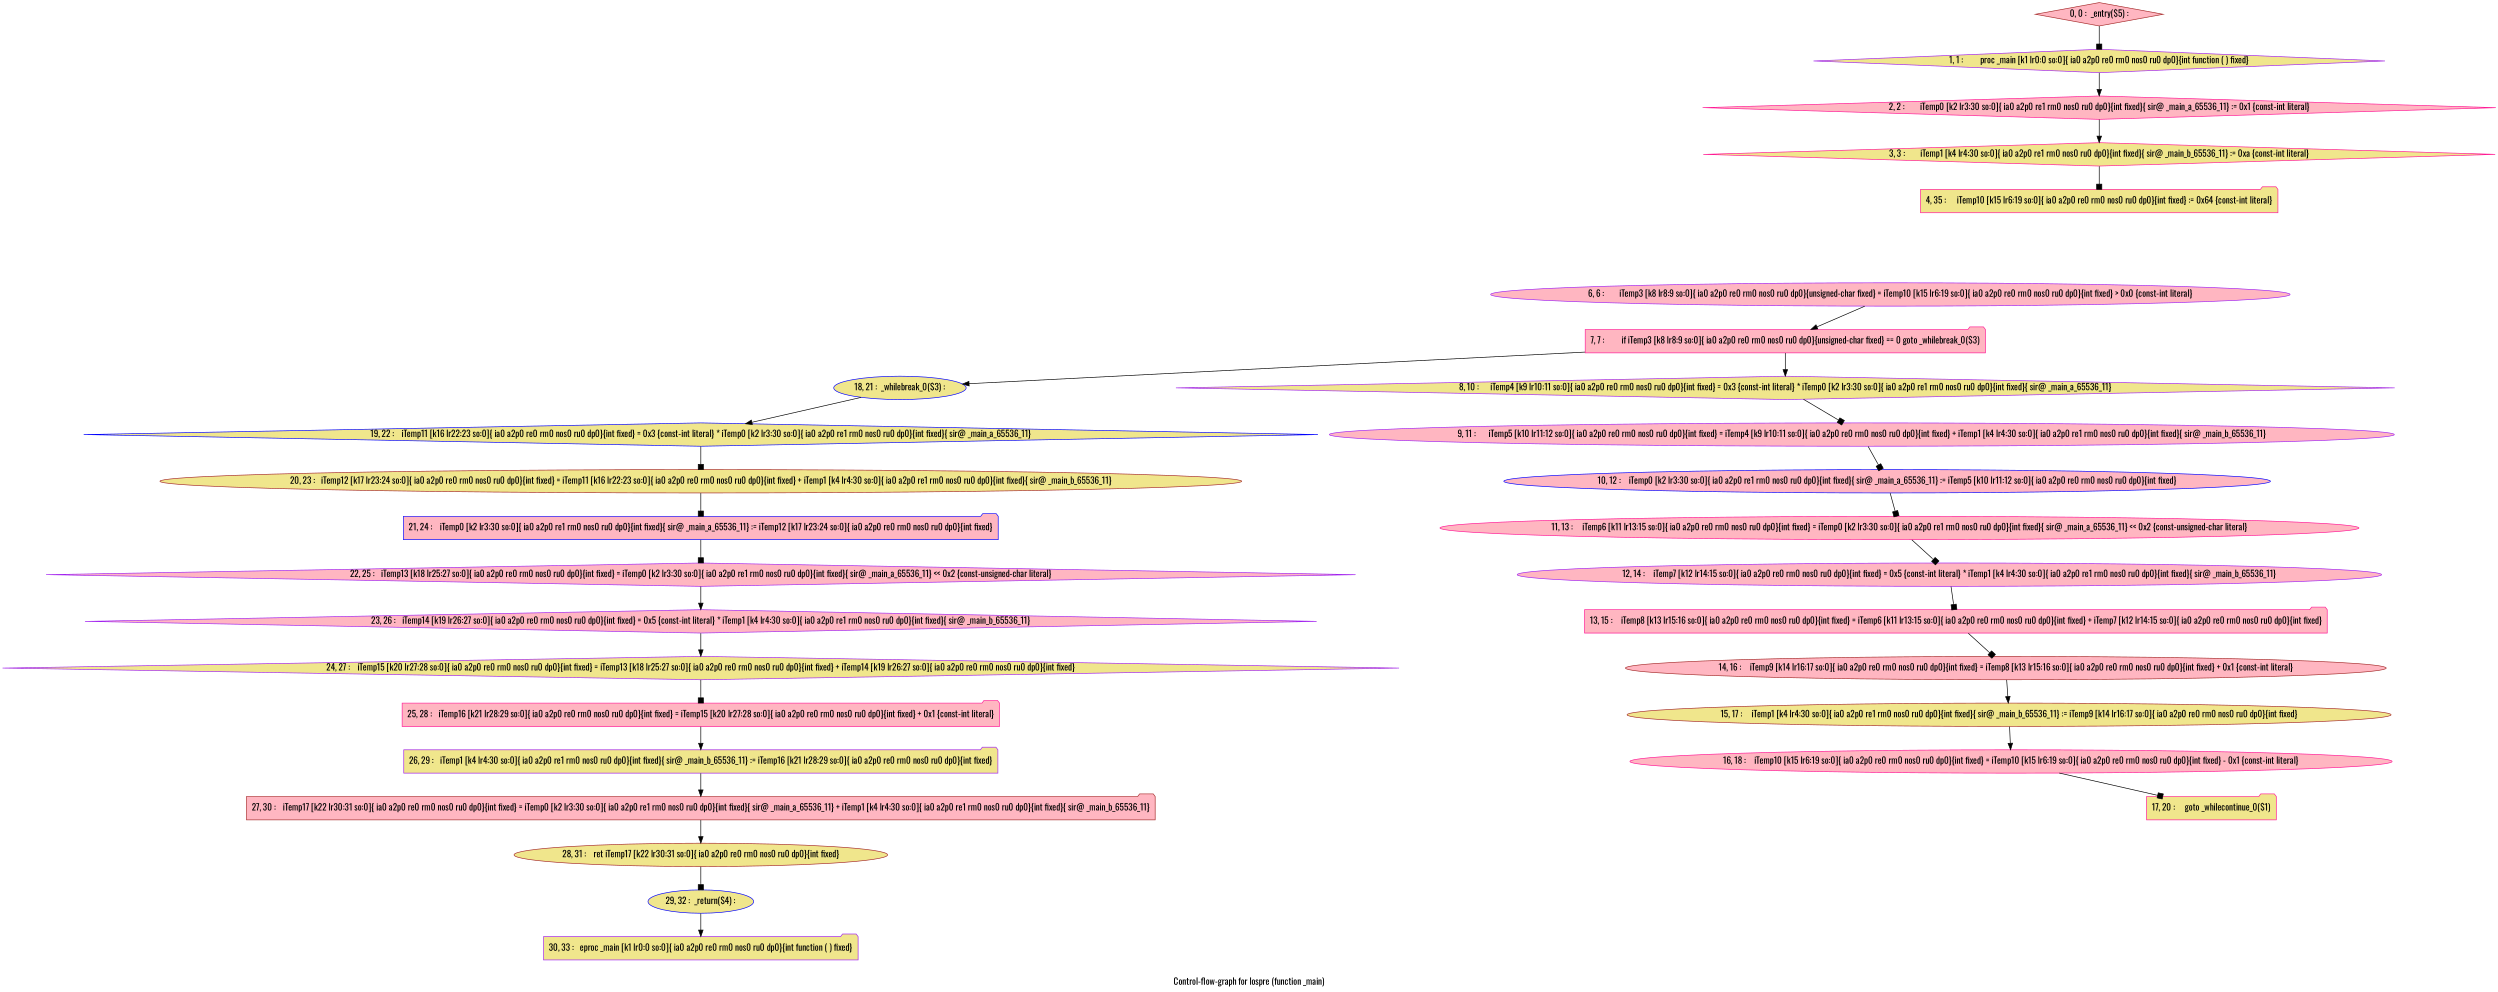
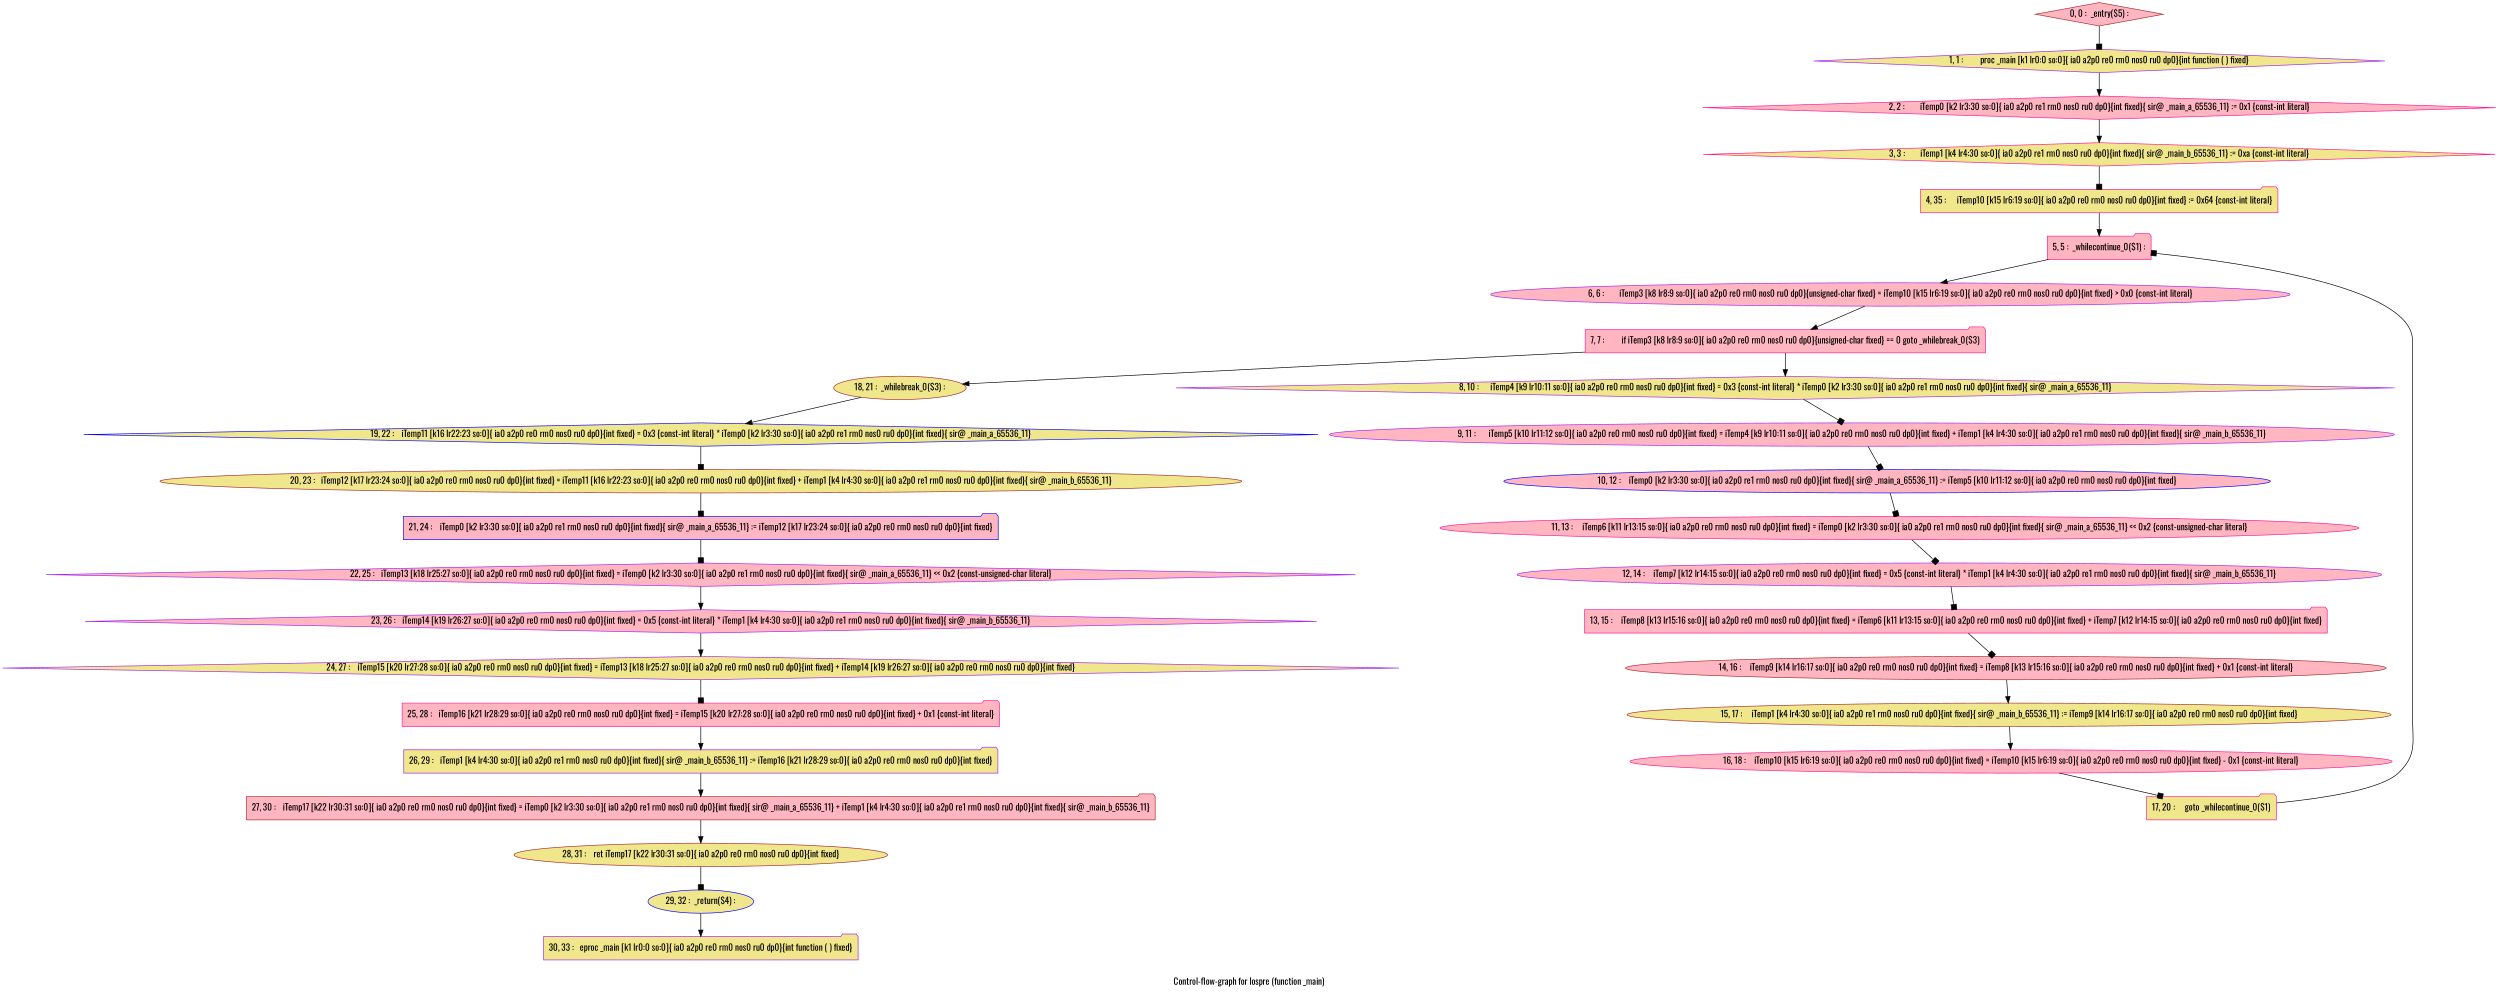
none -> (2099, 248)
(900, 388) -> (900, 388)
